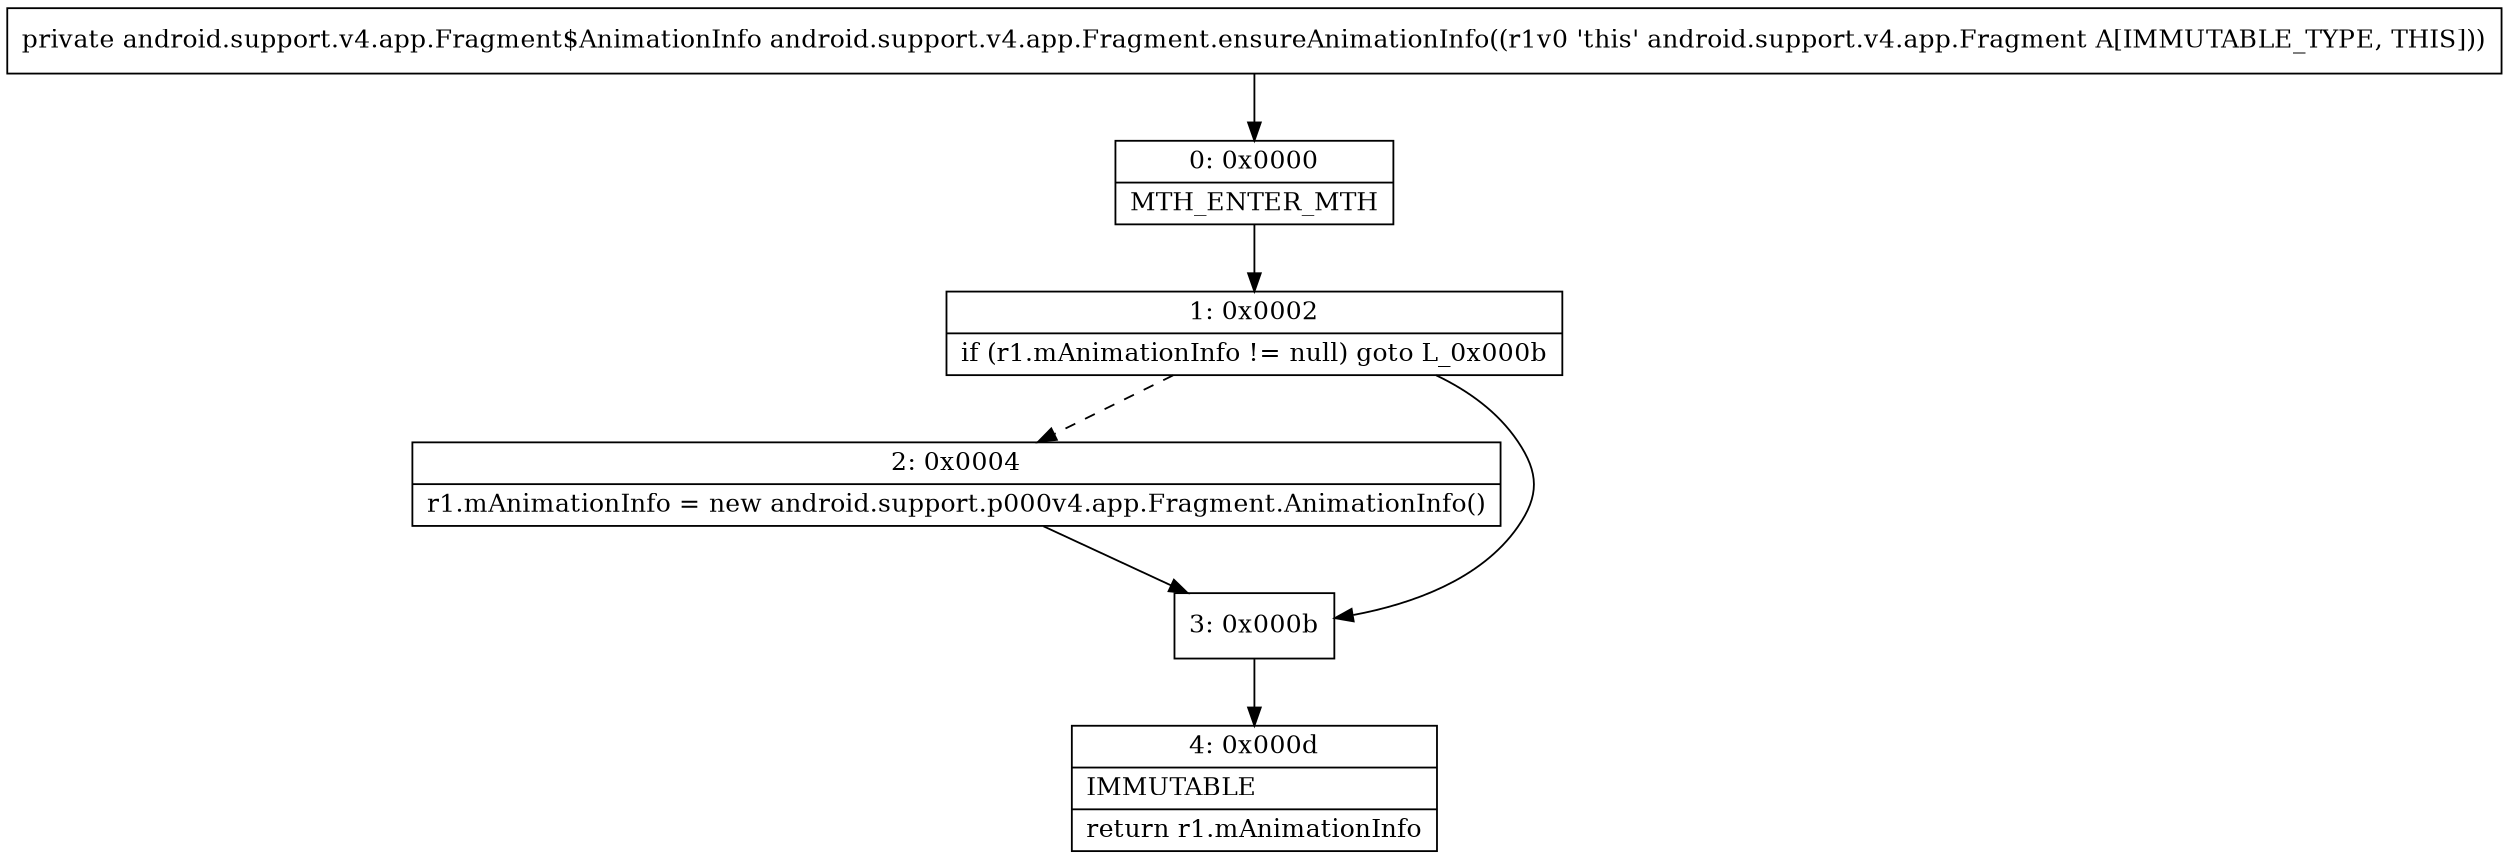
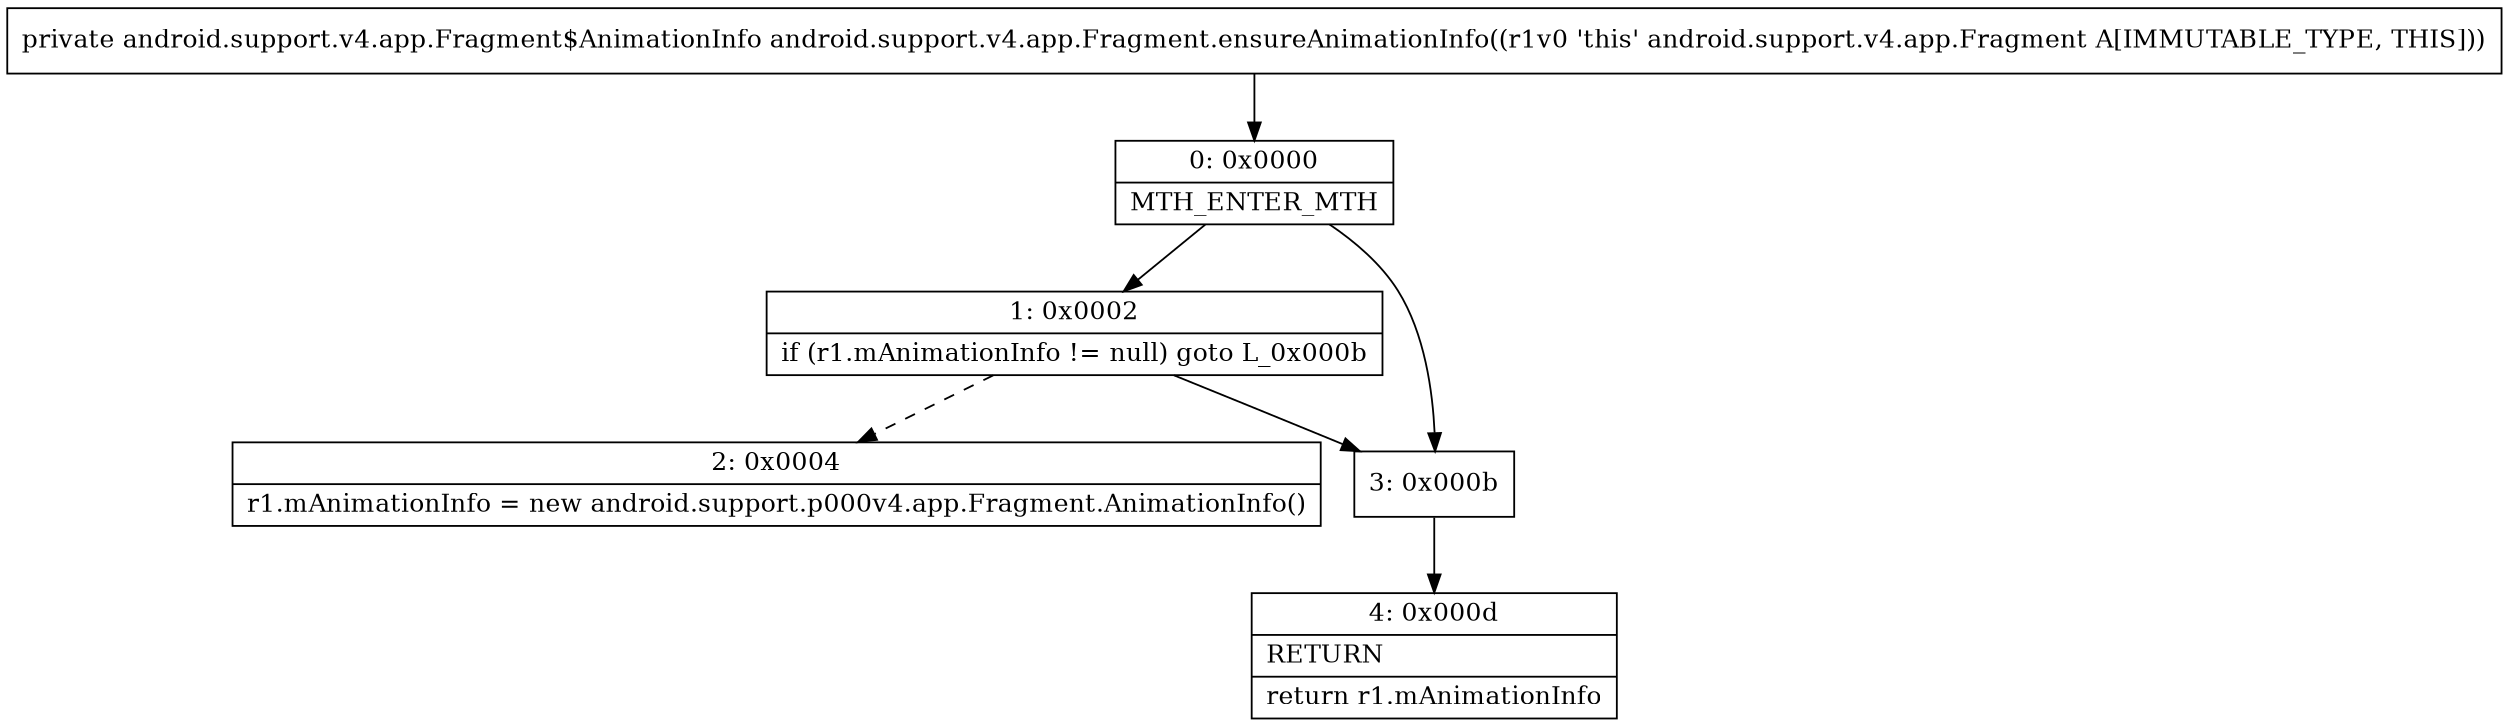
(1107, 556) -> (1410, 314)
(1172, 788) -> (1325, 655)
